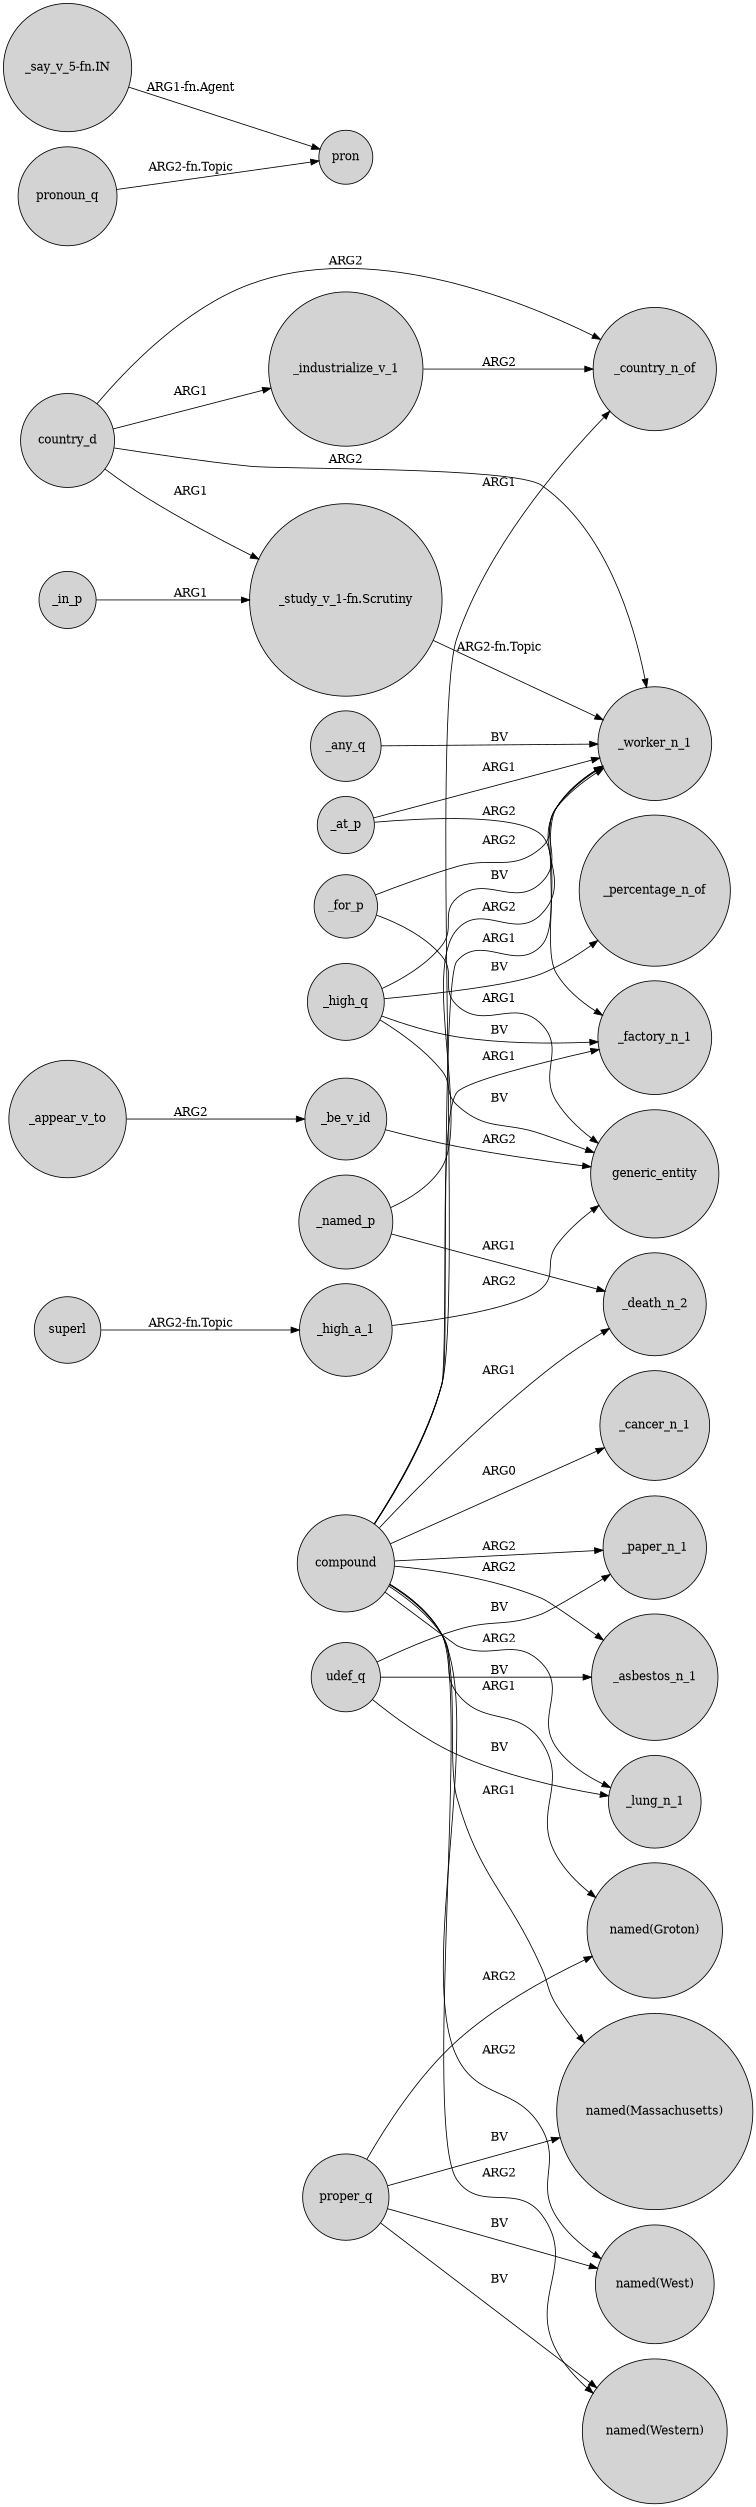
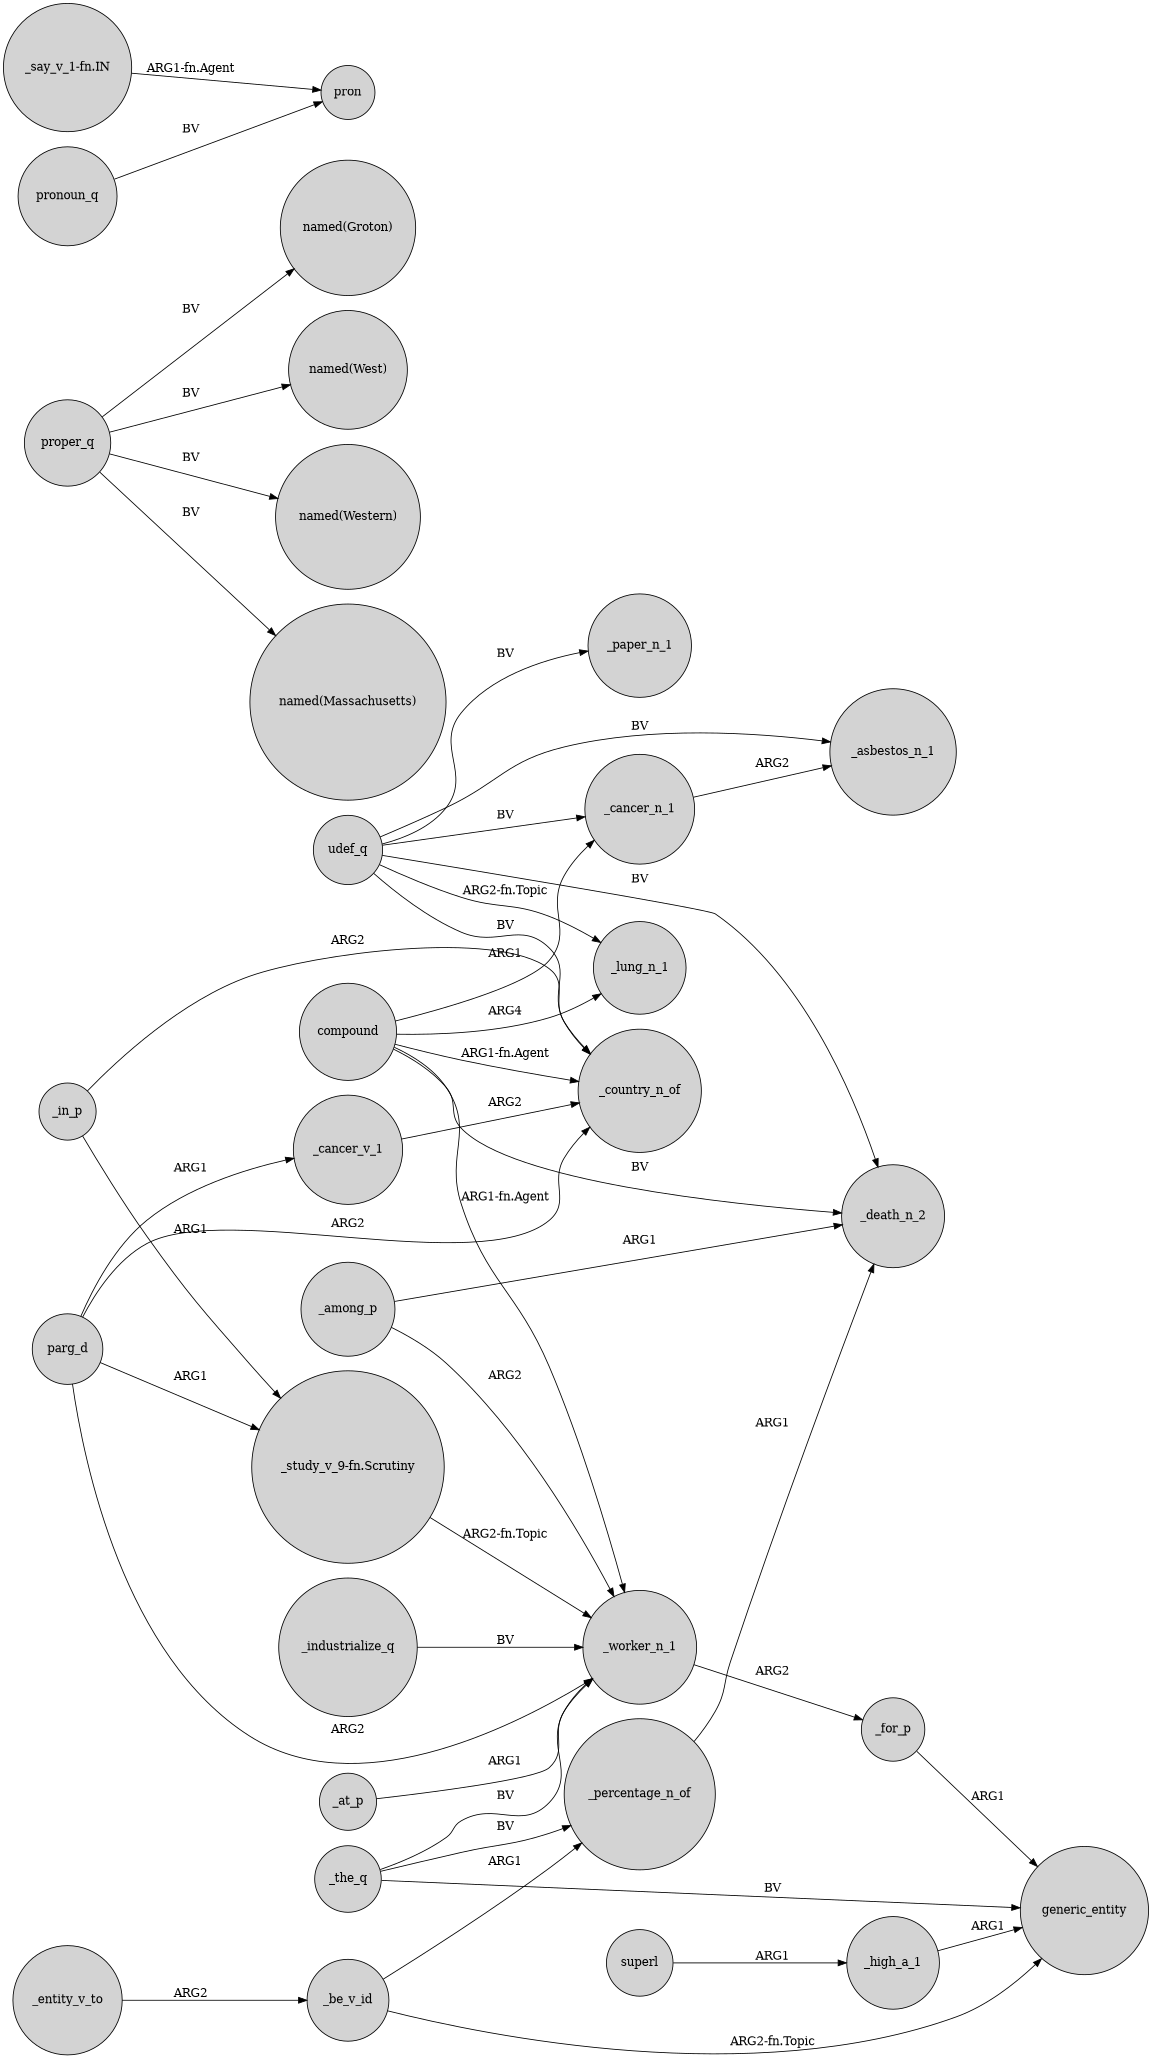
(68, 68) -> (68, 68)
(191, 168) -> (191, 129)
(346, 369) -> (348, 1150)
(68, 440) -> (68, 1349)
(499, 483) -> (505, 1054)
(346, 600) -> (348, 1467)
(346, 746) -> (348, 1647)
none -> (479, 832)
(506, 862) -> (774, 1691)
none -> (695, 909)
none -> (509, 935)
(499, 939) -> (505, 1198)
none -> (345, 956)
(346, 1002) -> (348, 1879)
(655, 1038) -> none
(68, 1119) -> (68, 2000)
(499, 1140) -> (773, 2042)
(346, 1222) -> (348, 1309)
(499, 1282) -> (988, 1927)
(191, 1324) -> (773, 1957)
(499, 1371) -> (640, 1168)
(499, 1472) -> (505, 954)
none -> (784, 1508)
(495, 1556) -> none
(501, 1585) -> (758, 782)
(499, 1639) -> (505, 1012)
(516, 1721) -> none
(499, 1748) -> (505, 891)
(462, 1813) -> none
none -> (481, 1916)
(499, 1977) -> (191, 310)
(450, 2032) -> none
(444, 2036) -> none
